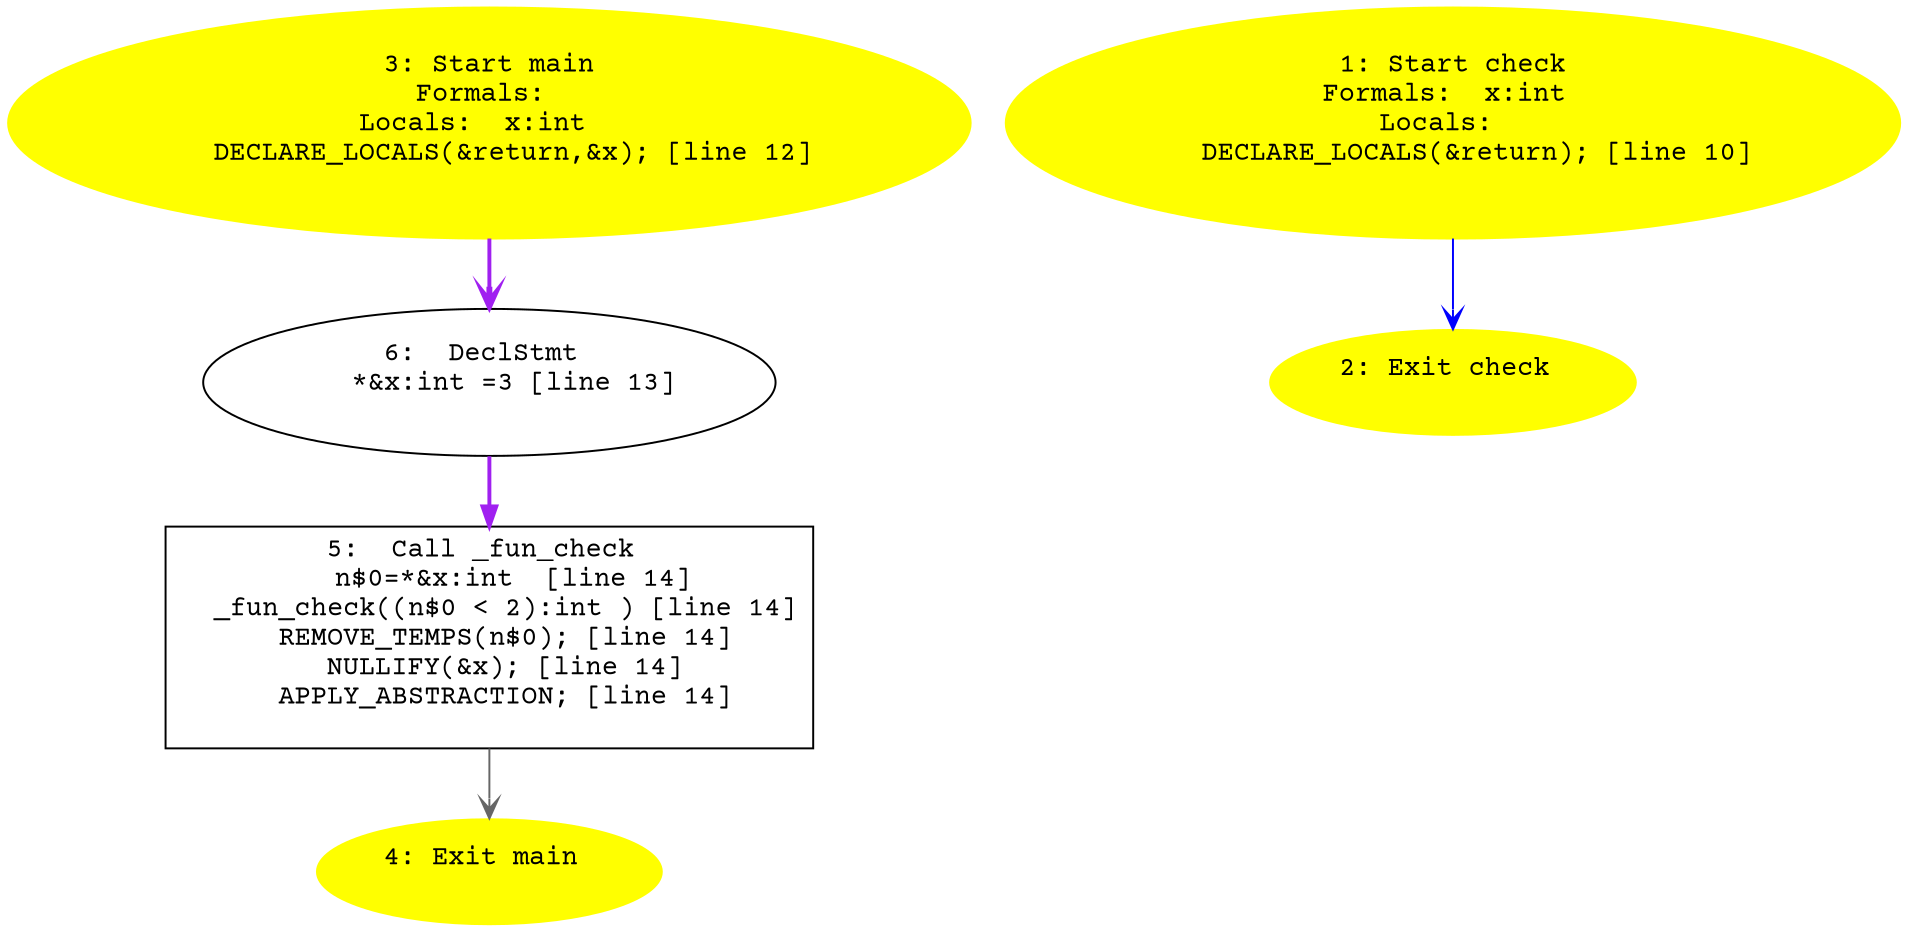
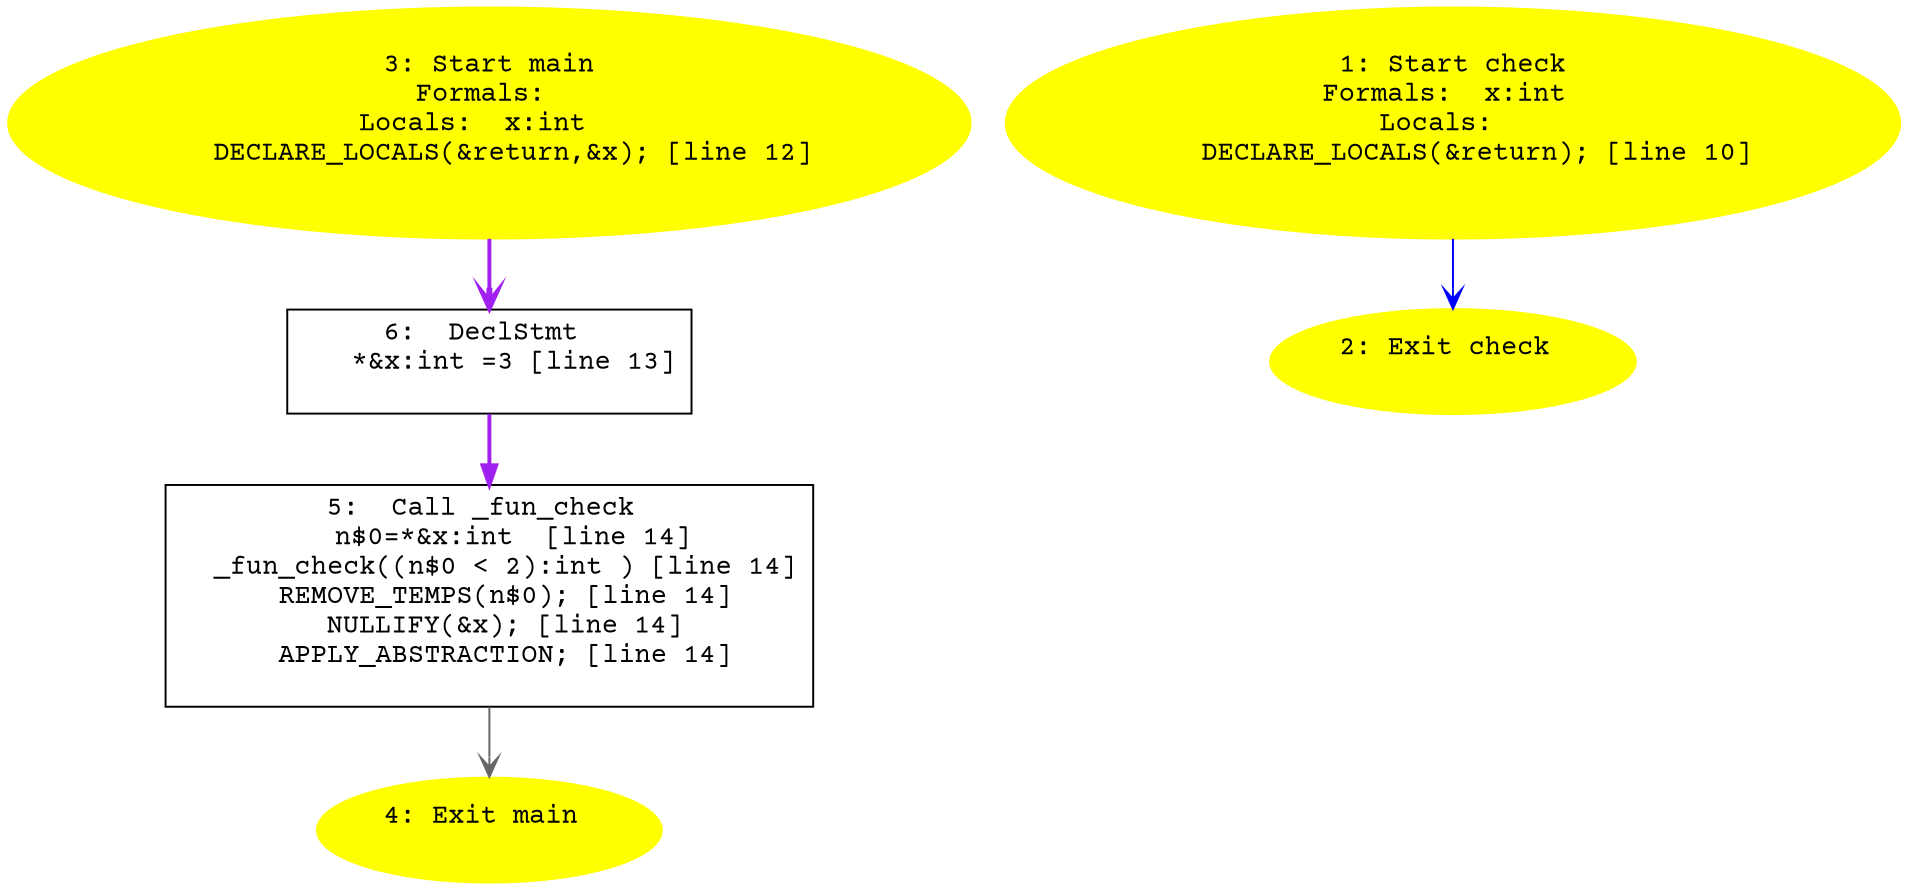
(489, 382) -> (489, 362)
